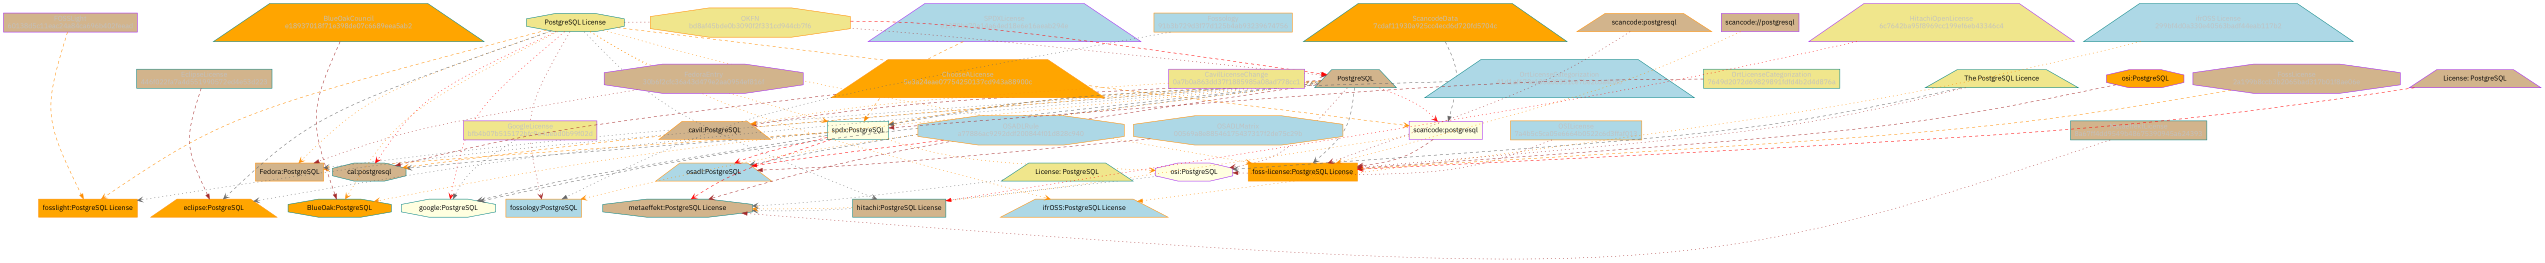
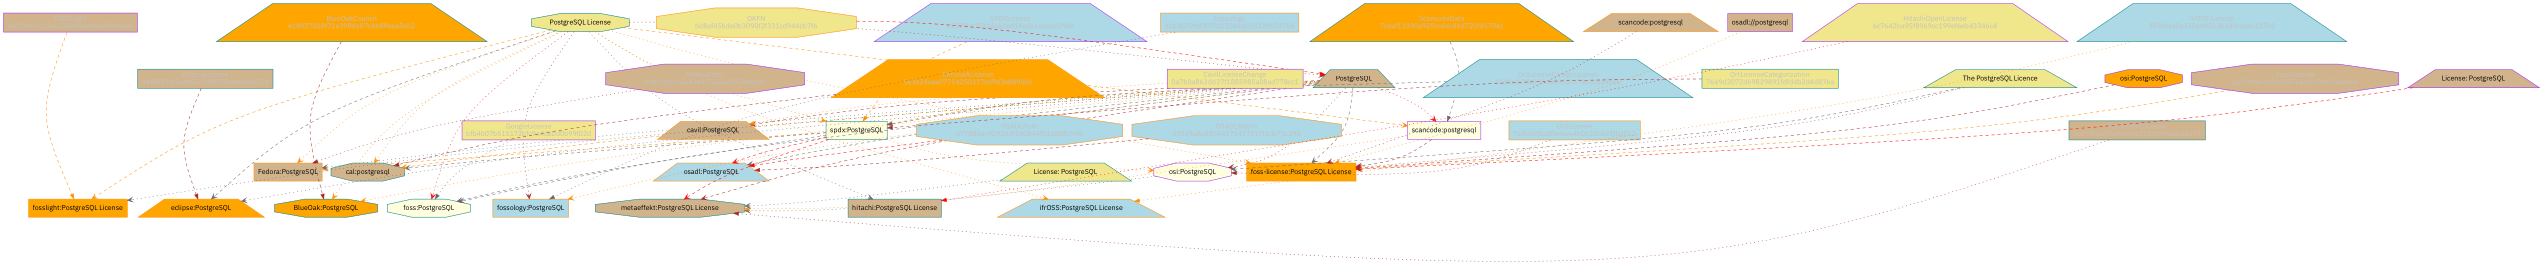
(1760, 23) -> (1760, 23)
(457, 81) -> (413, 115)
(448, 208) -> (429, 208)
